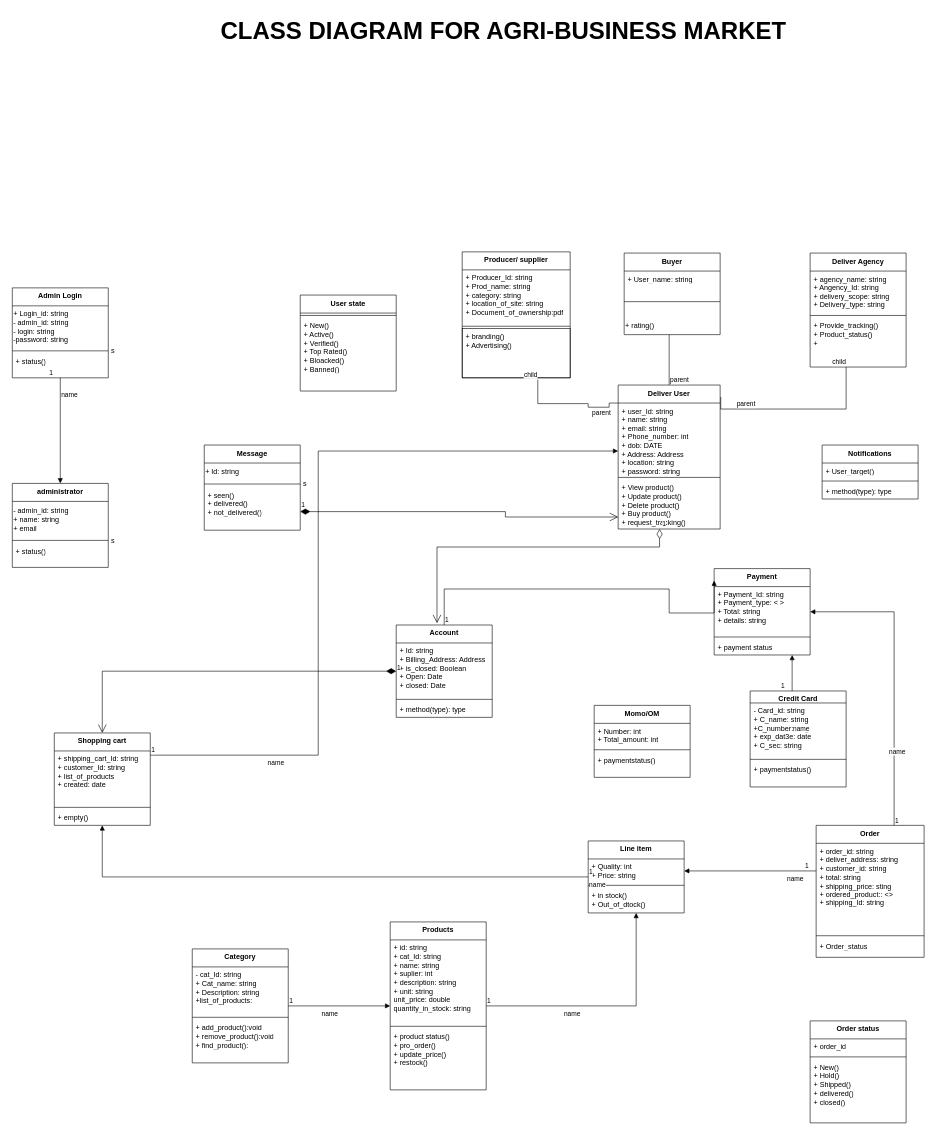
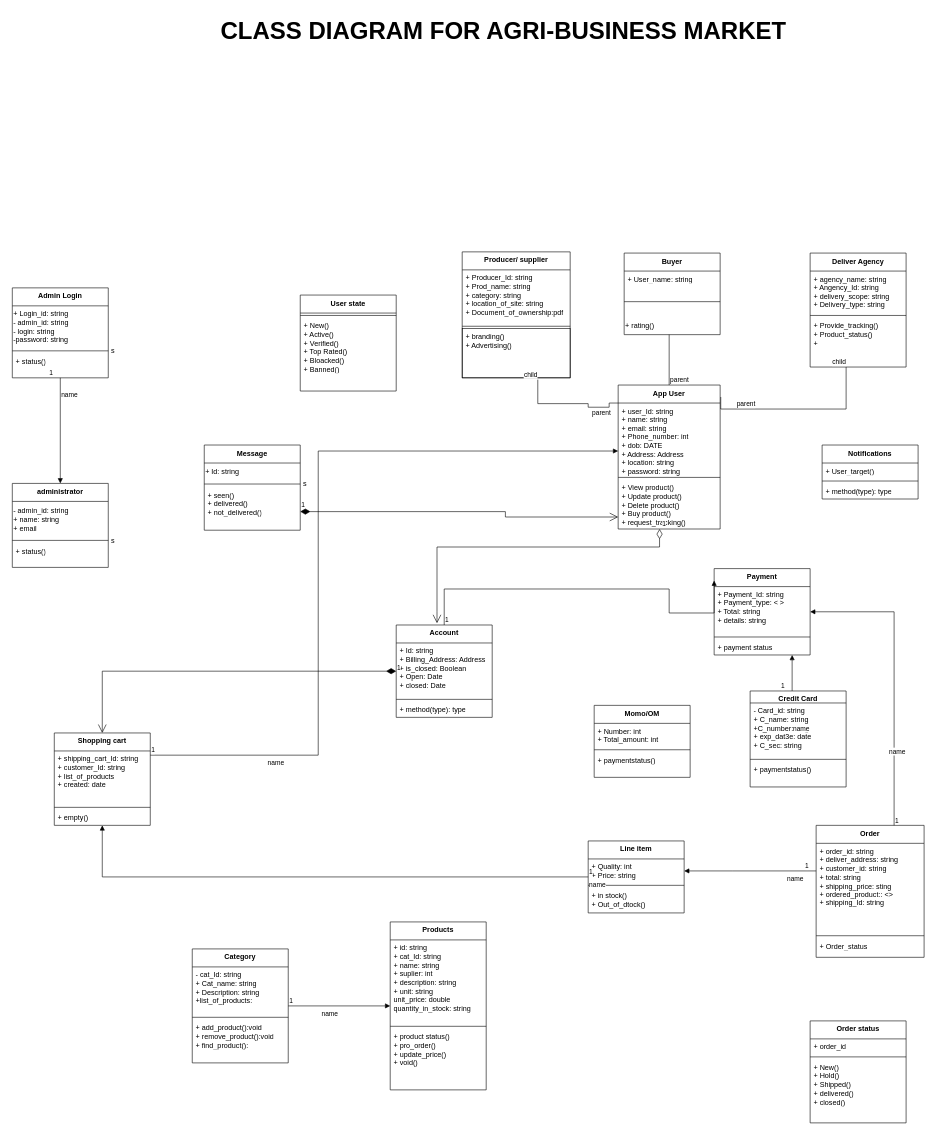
(669, 393) -> (669, 393)
(636, 919) -> none
(428, 1050) -> (428, 1050)
